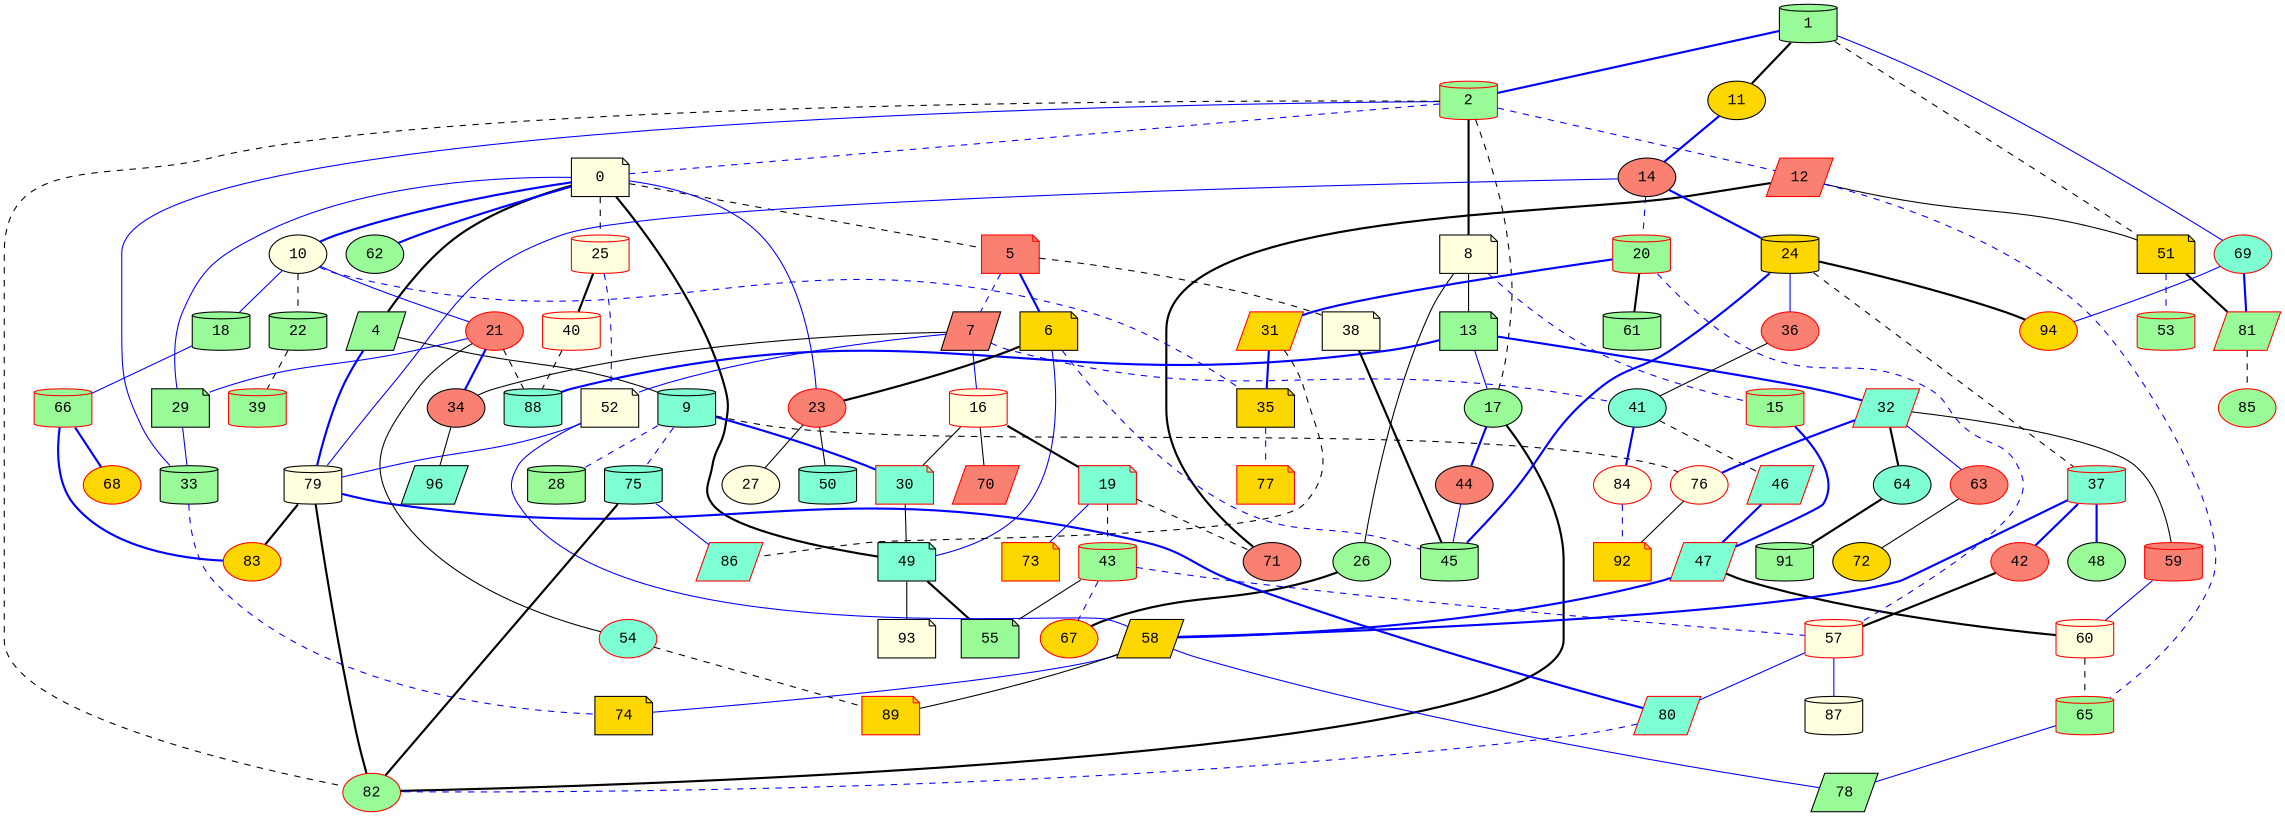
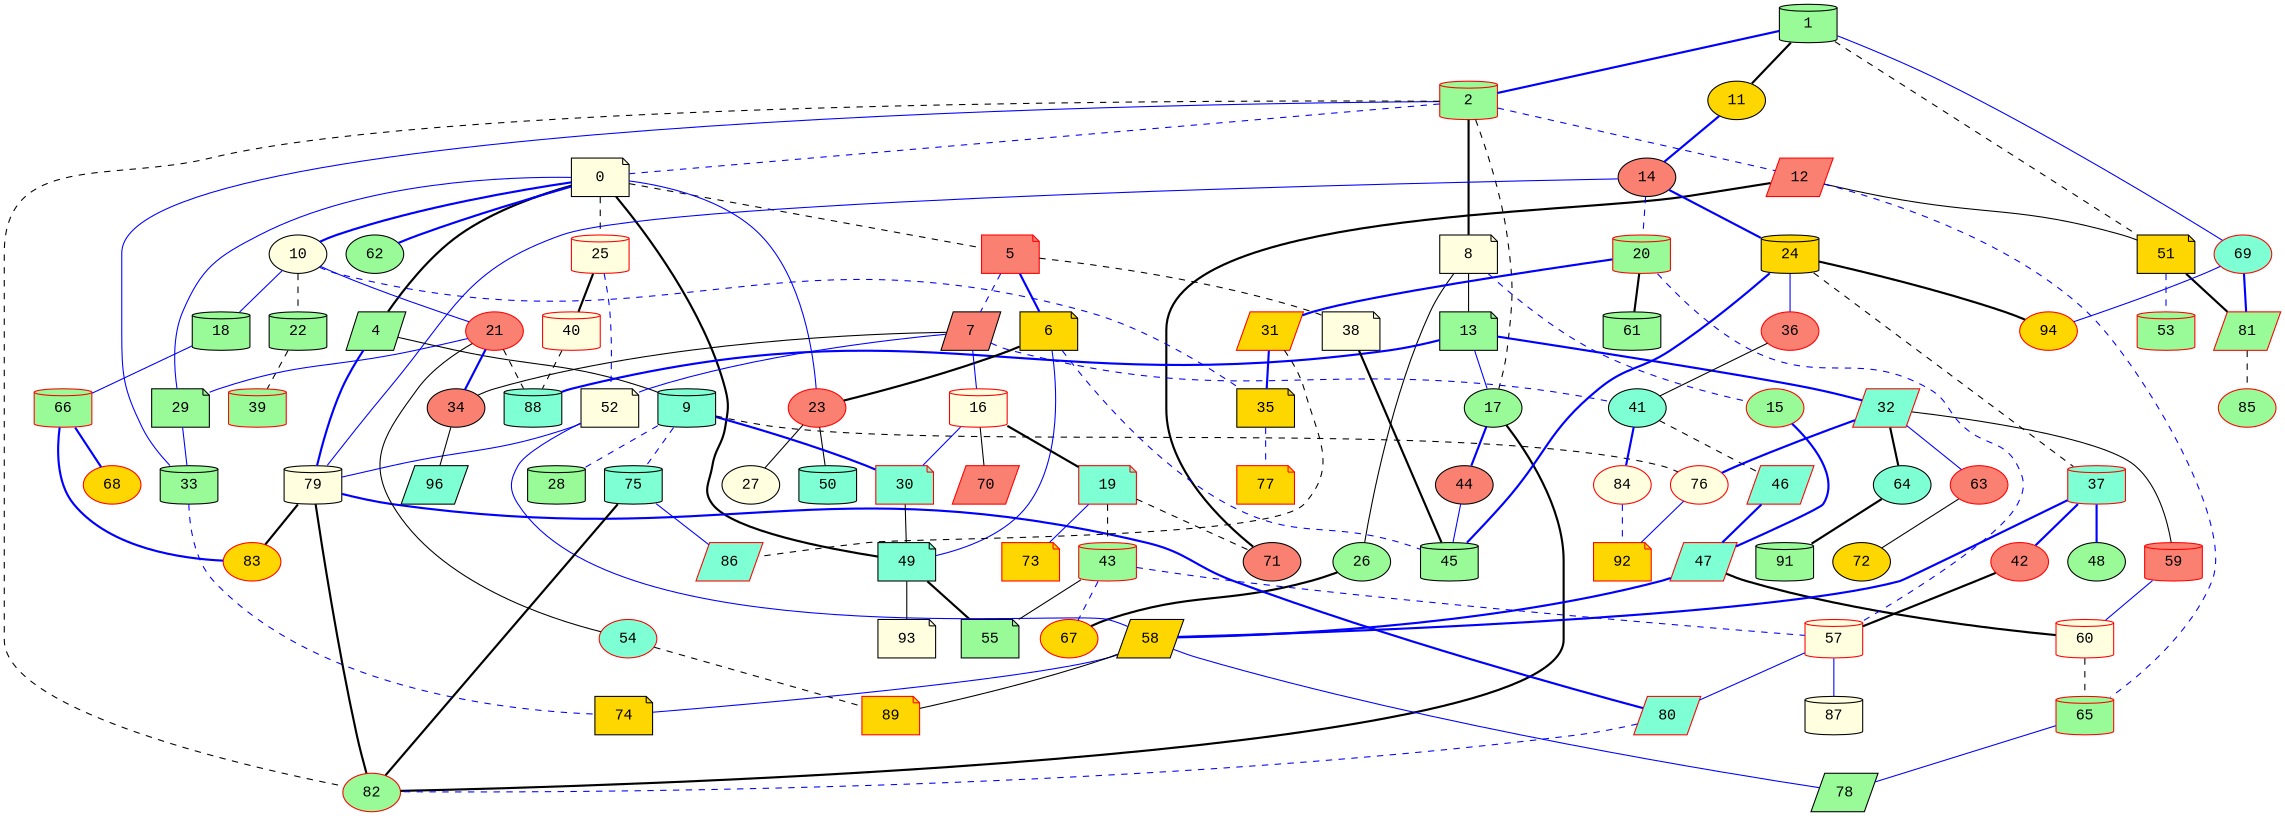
(1775, 408) -> (1775, 408)
(942, 446) -> (942, 446)
(1662, 522) -> (1662, 522)
